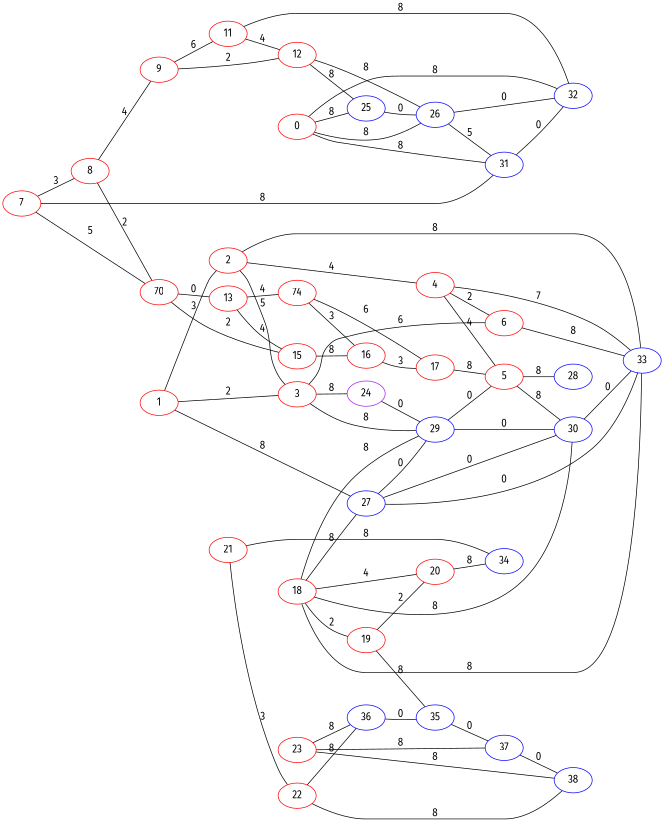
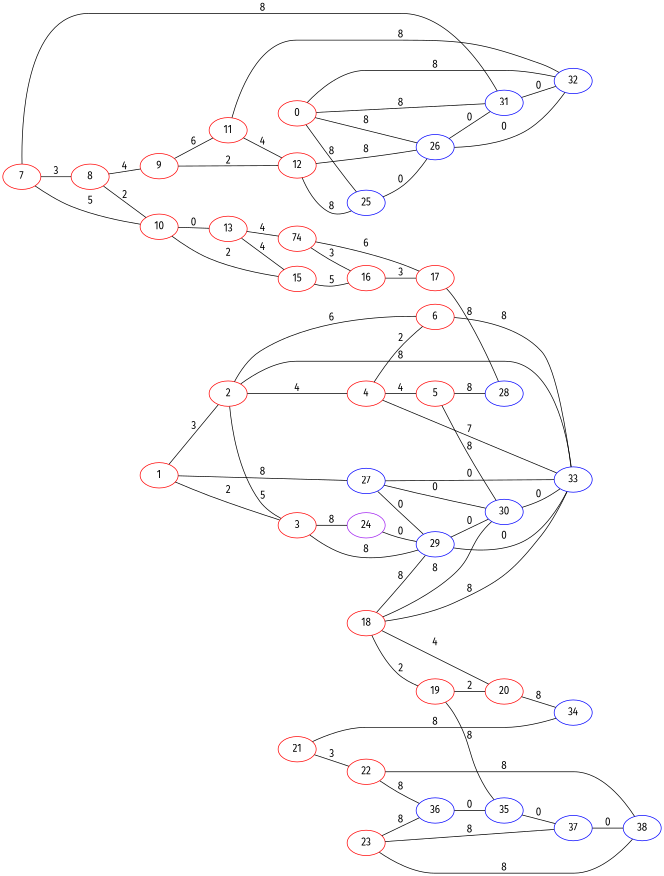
(470, 133) -> (470, 118)
(159, 292) -> (159, 227)
(383, 329) -> (316, 328)
(332, 350) -> (332, 281)
(470, 372) -> (475, 333)
(470, 403) -> (522, 542)
(331, 547) -> none
